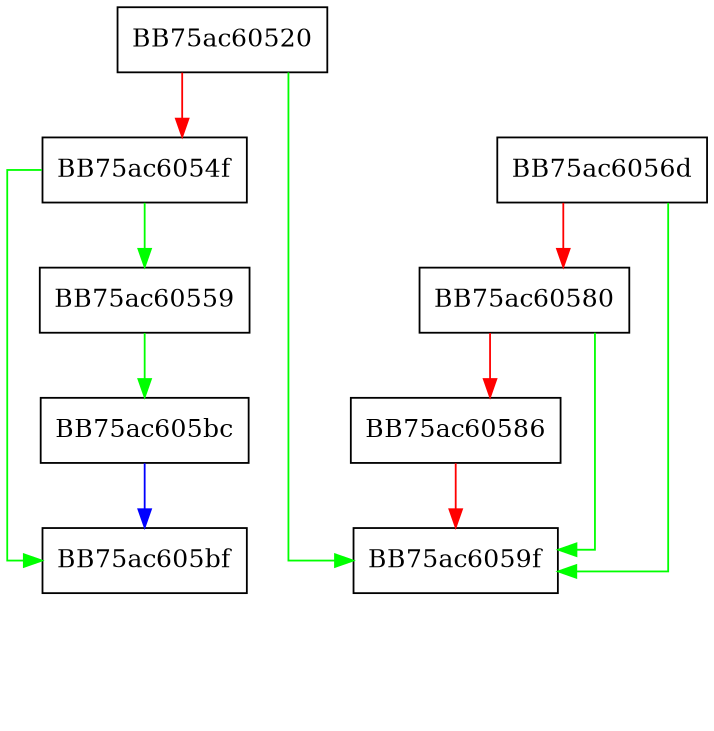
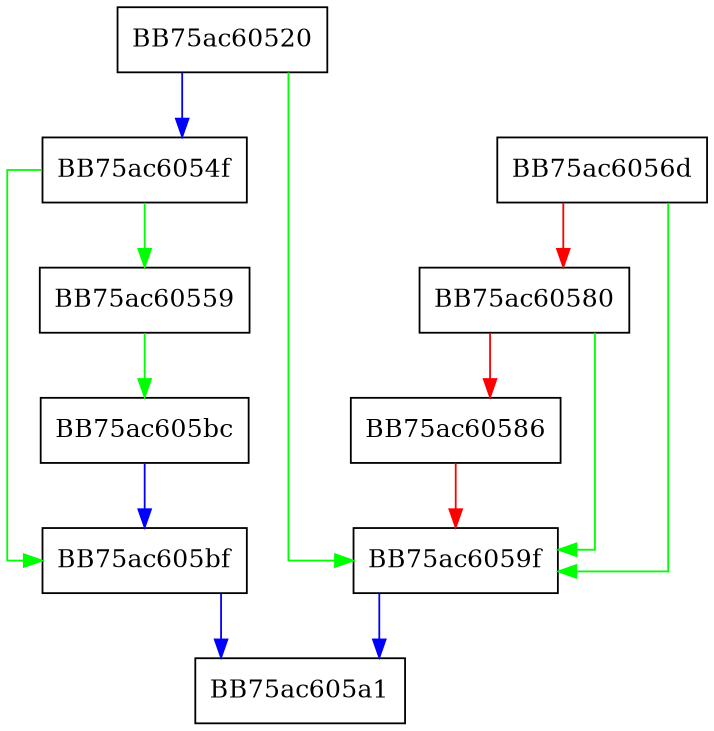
(182, 96) -> (182, 96)
none -> (300, 691)
